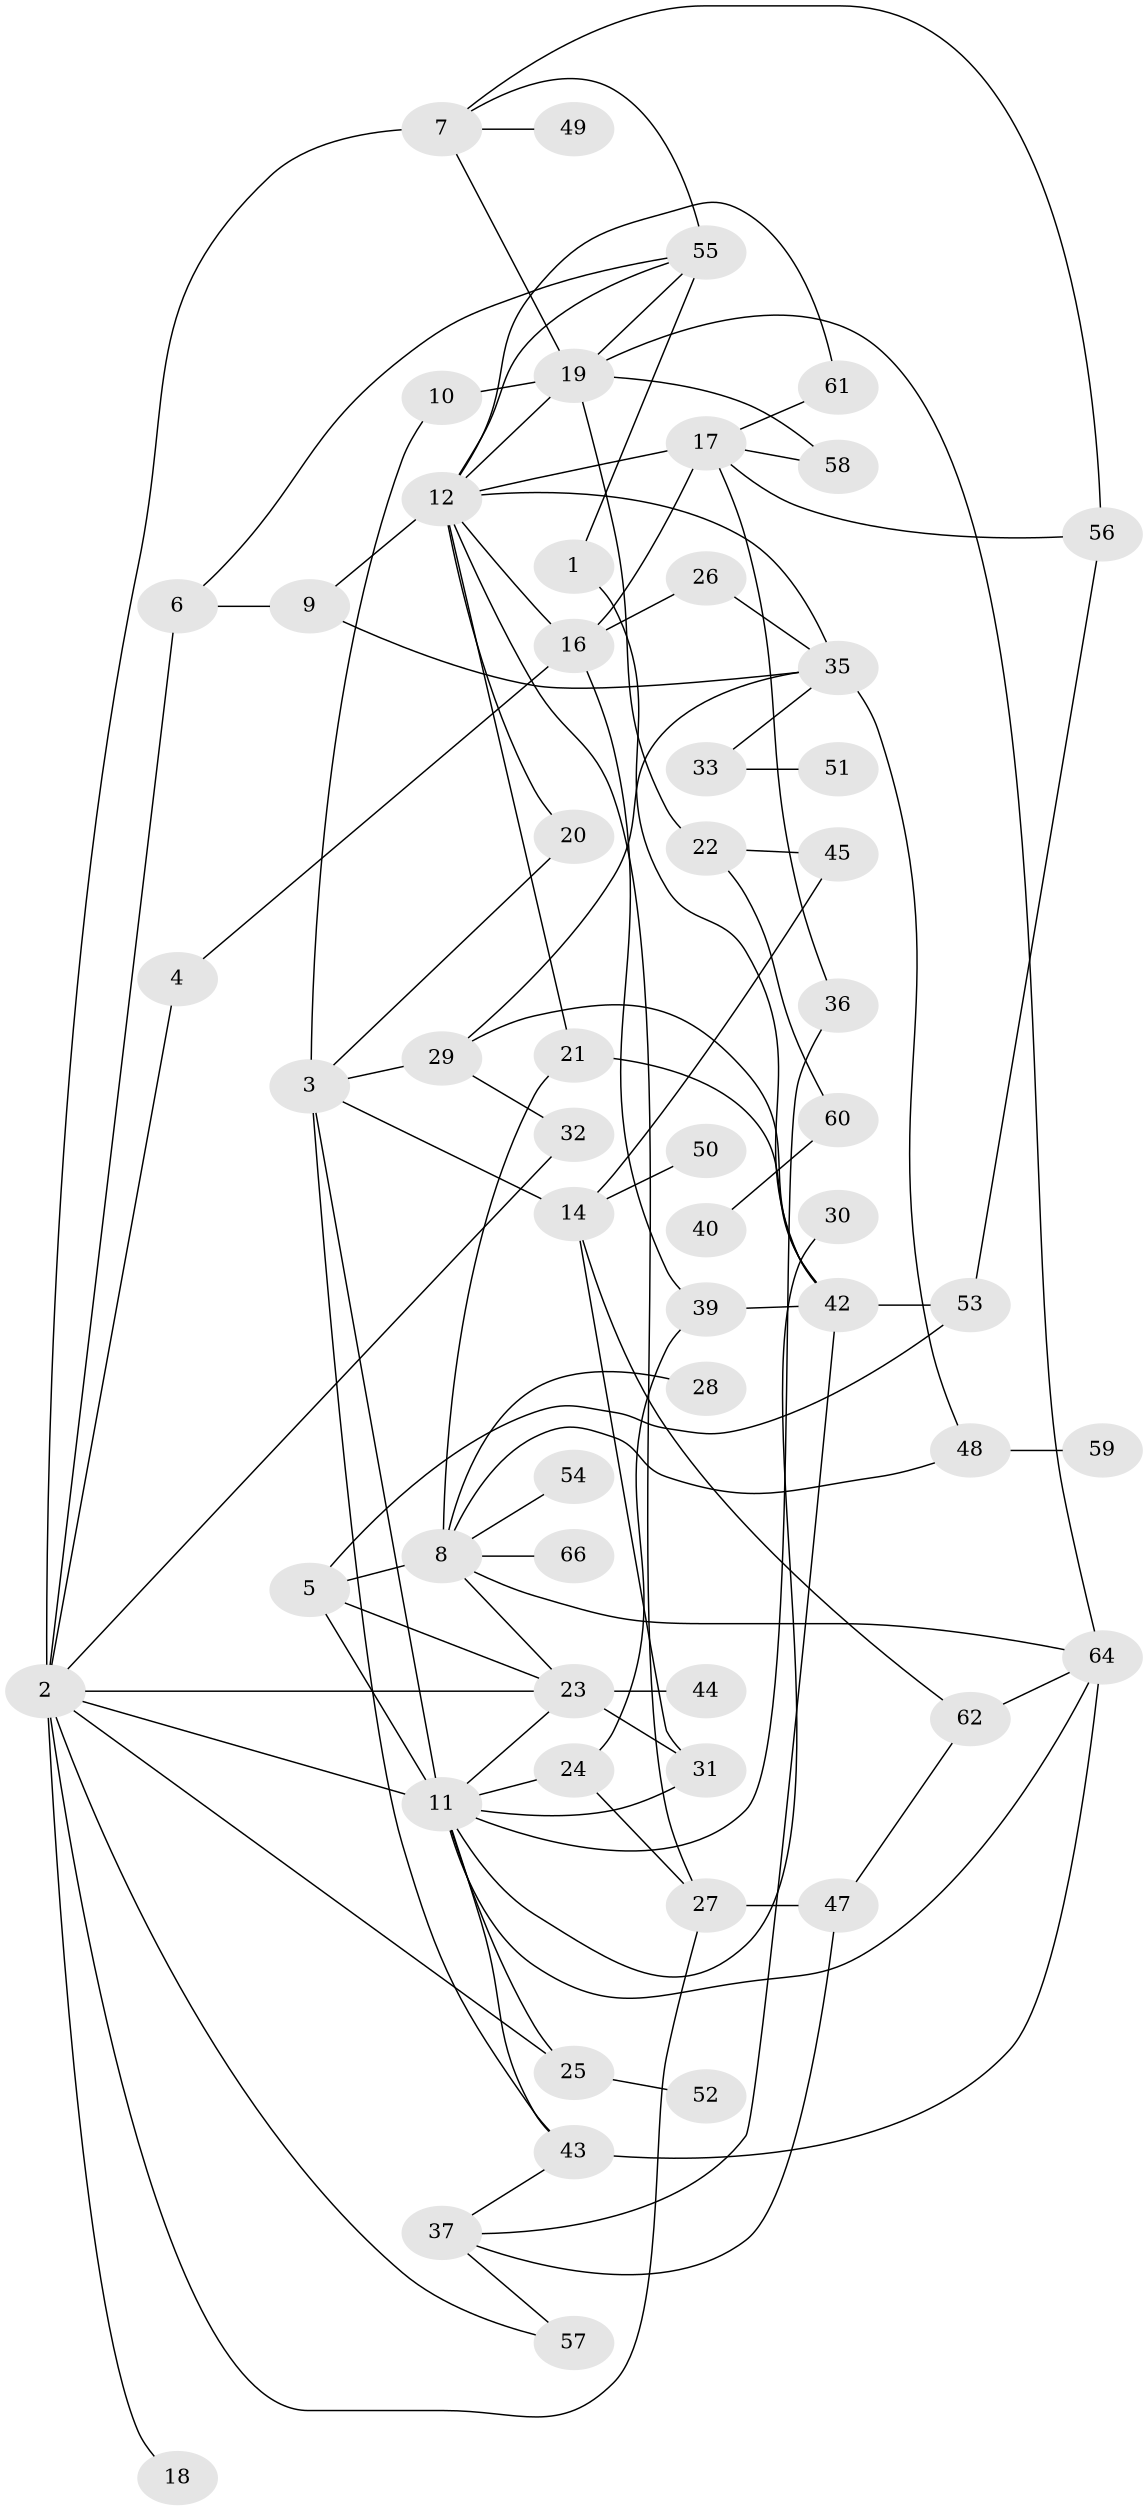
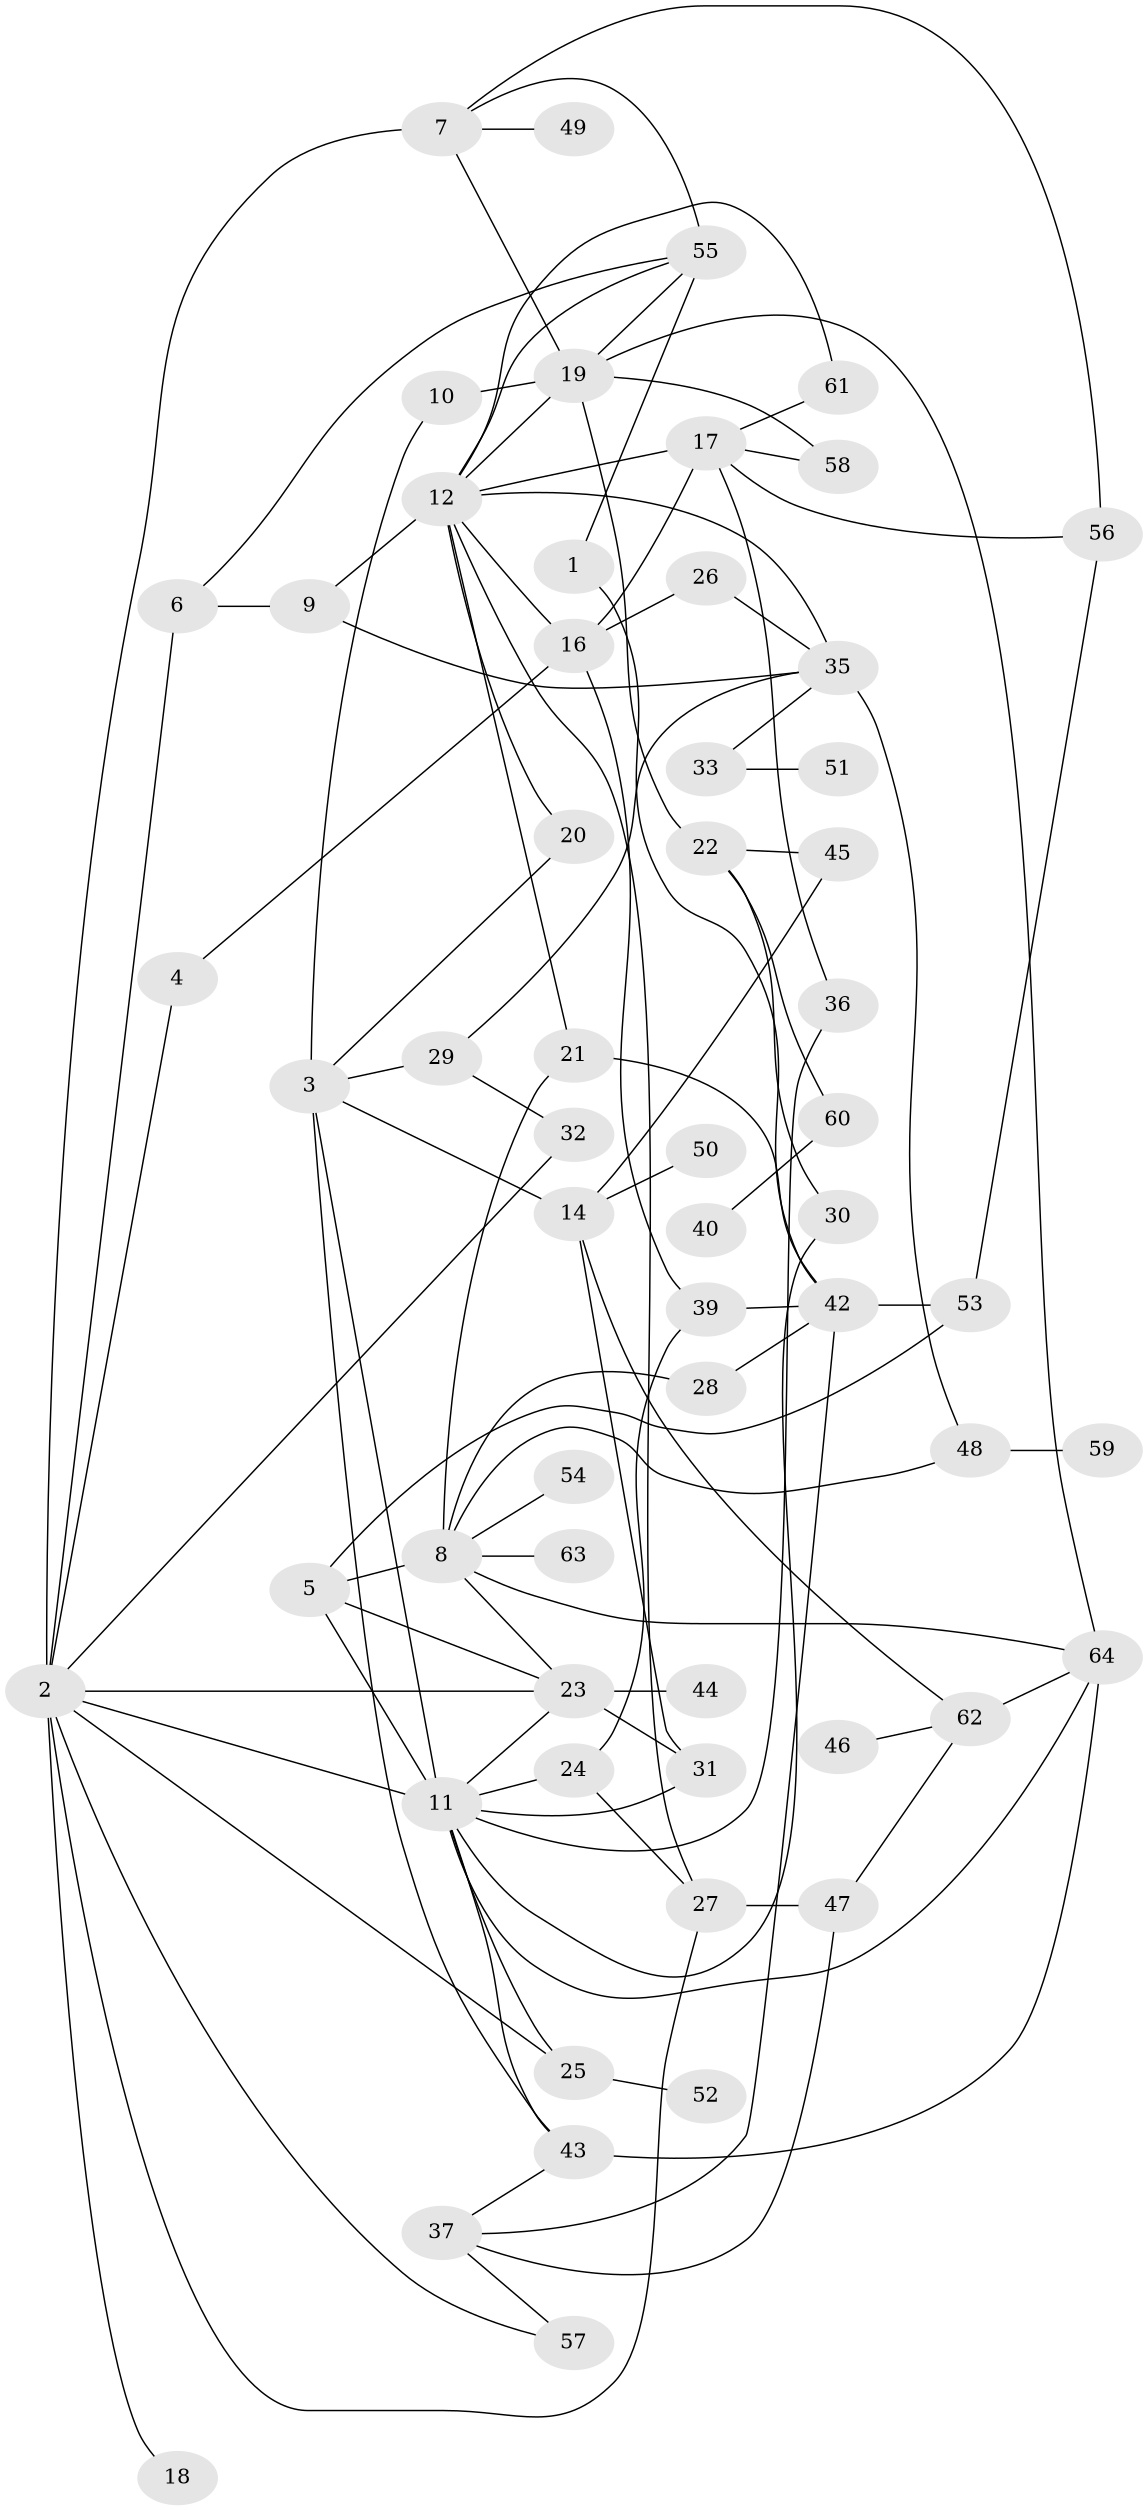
none -> (774, 1032)
(729, 1055) -> (772, 1347)
(574, 1556) -> (574, 1556)
none -> (838, 1747)
